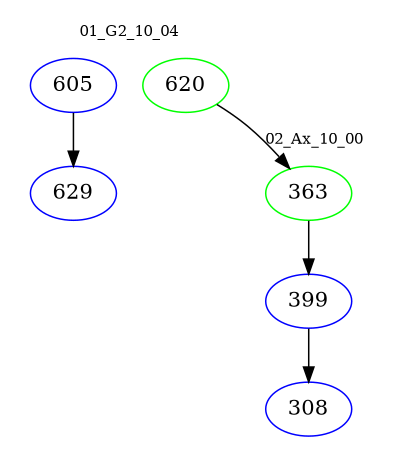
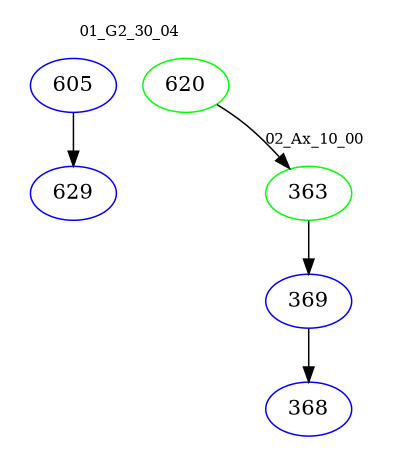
(130, 32) -> (130, 32)
(309, 301) -> (309, 301)
(309, 409) -> (309, 409)
